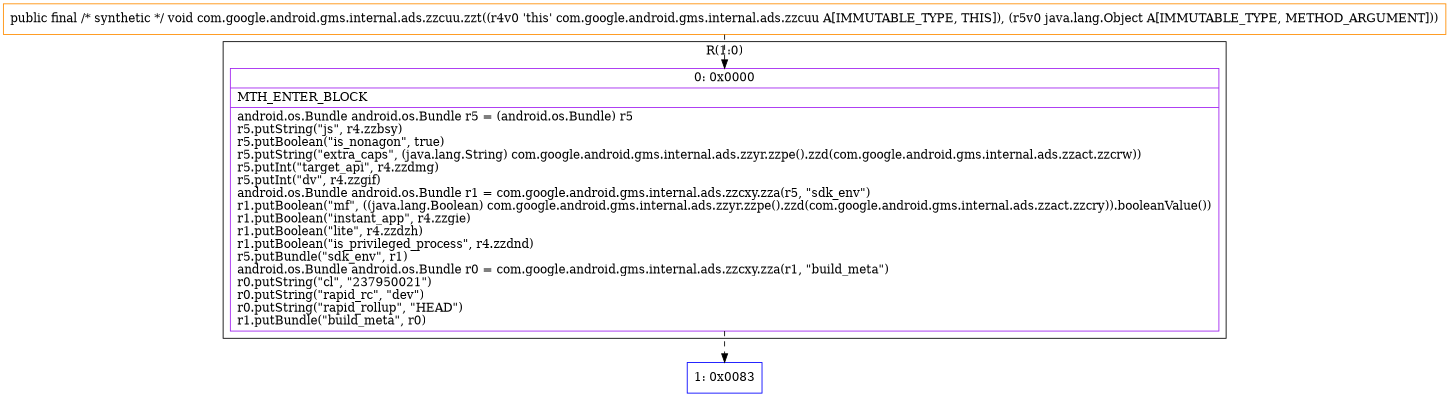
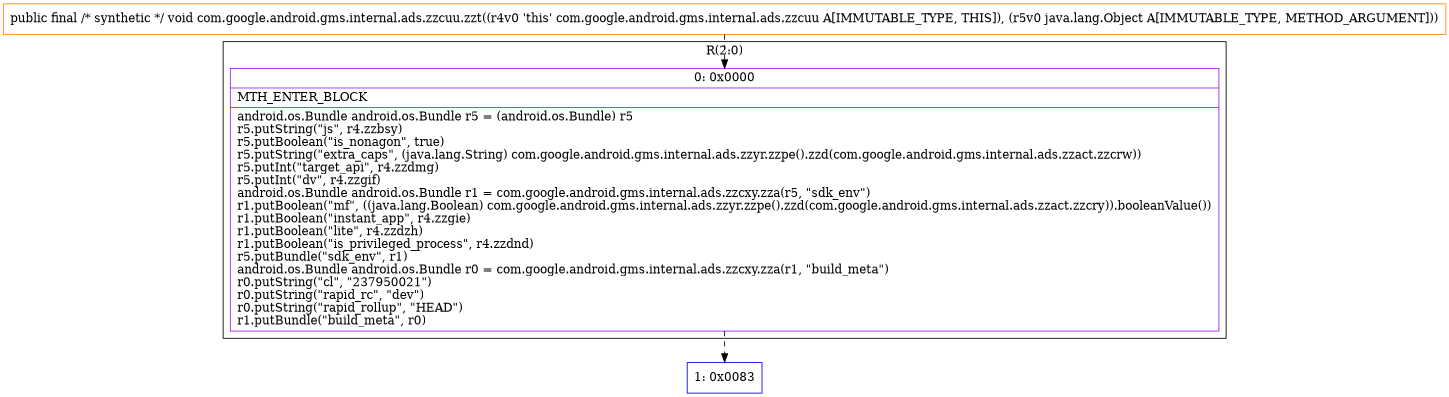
(725, 51) -> (725, 51)
